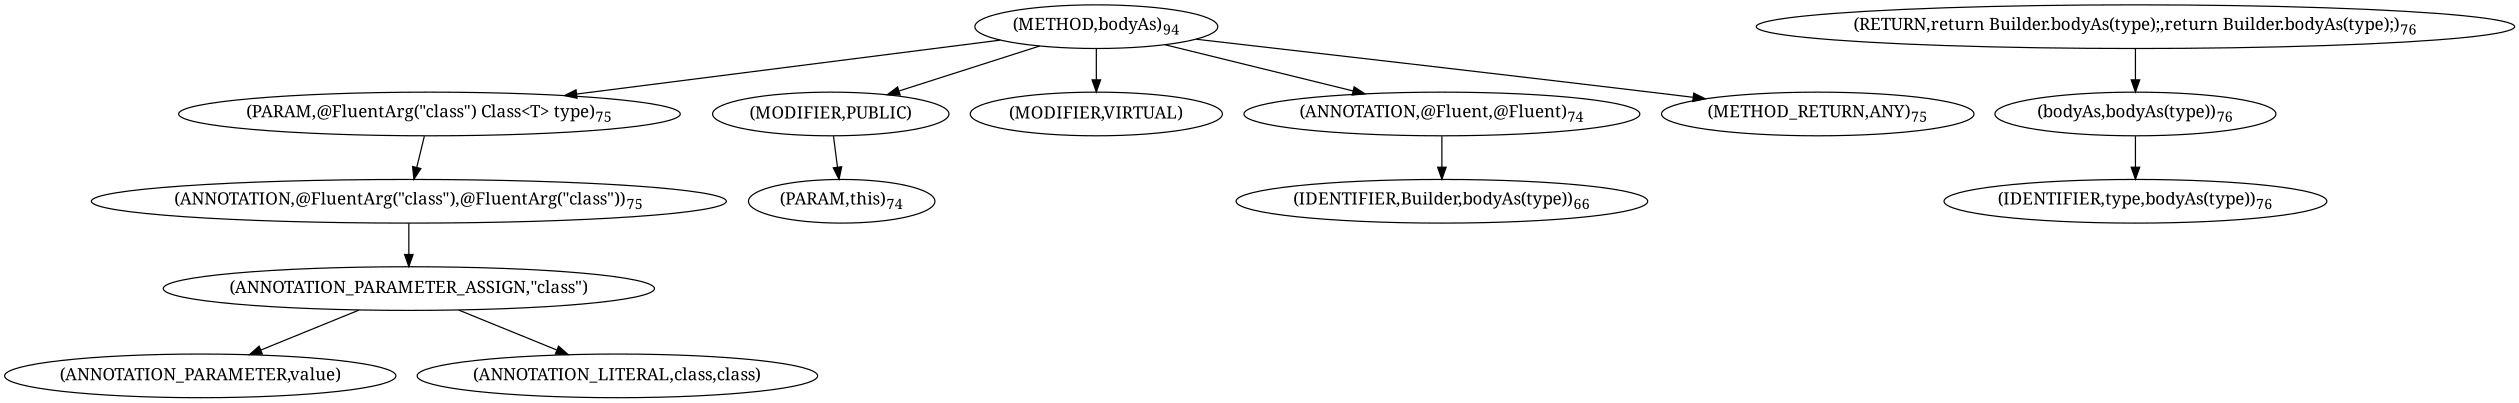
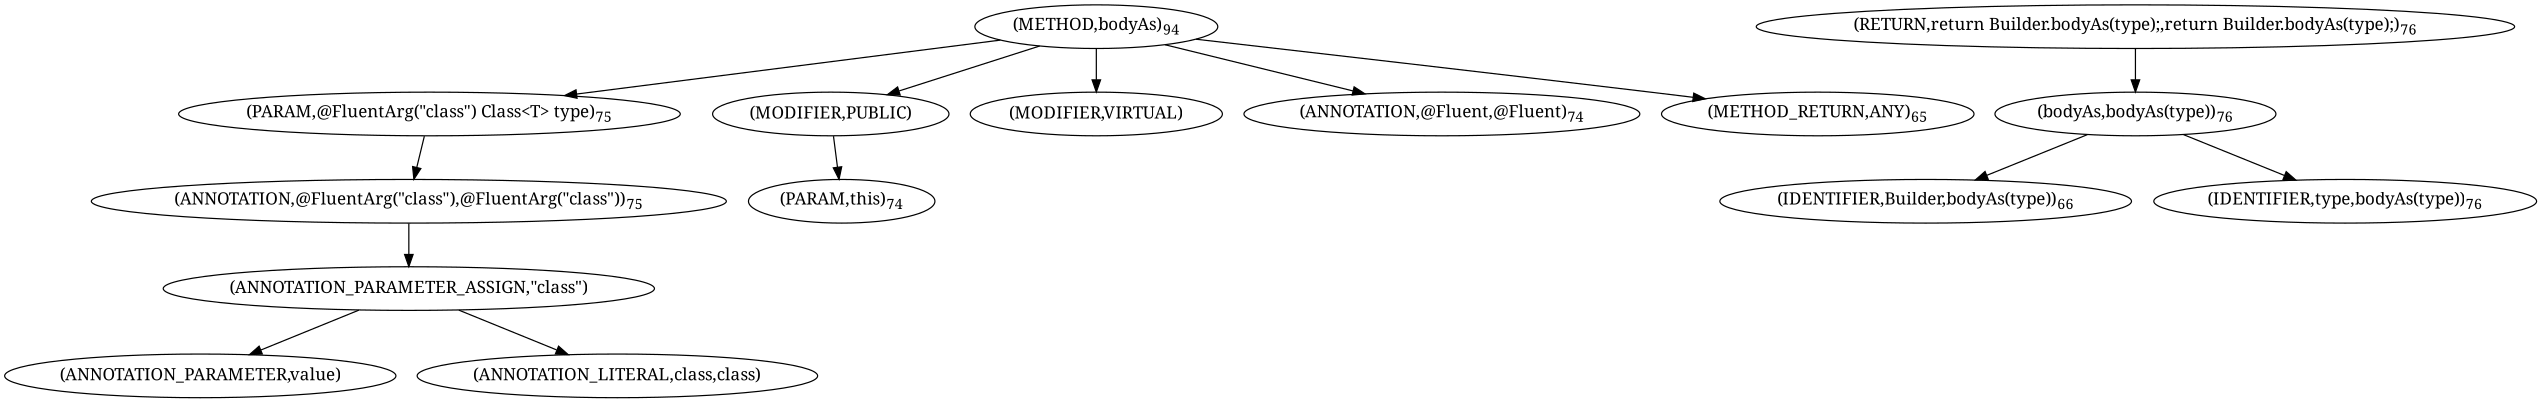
(1920, 112) -> (1920, 112)
(1442, 152) -> (2037, 155)
